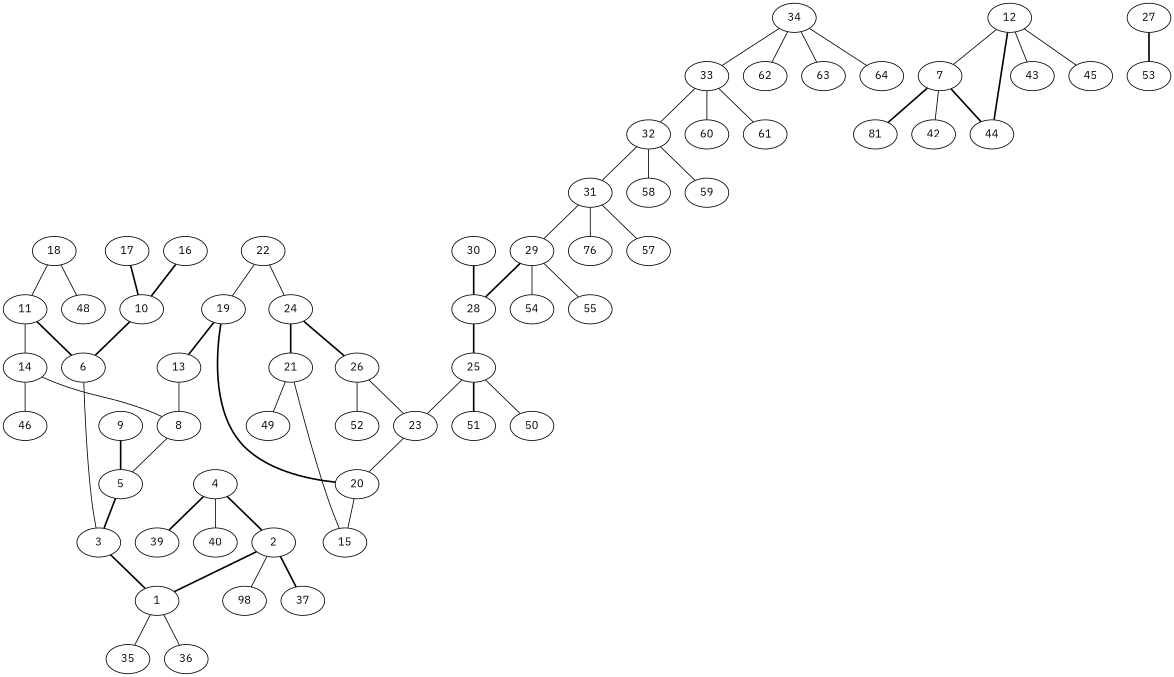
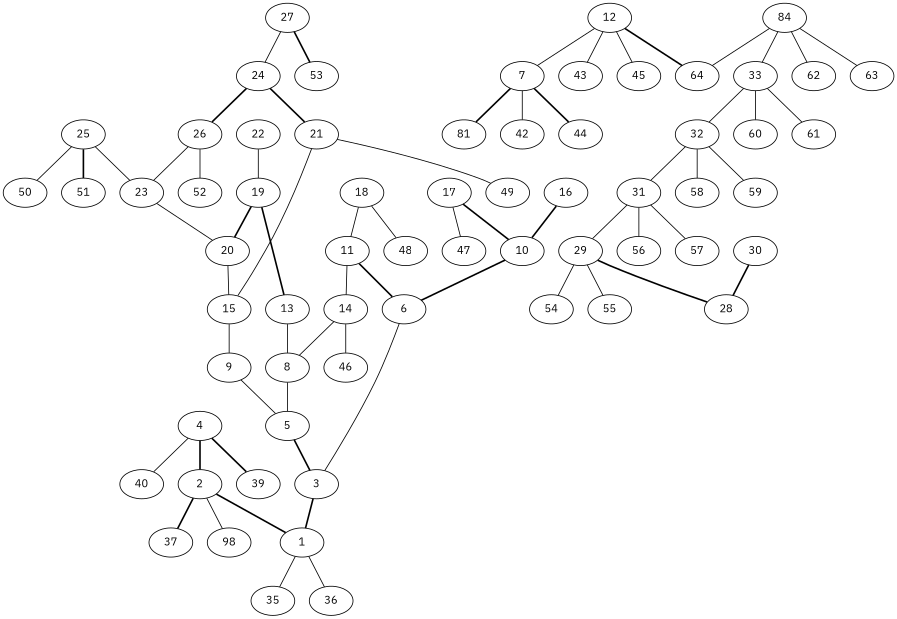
(794, 18) -> (785, 18)
(1001, 76) -> (654, 47)
none -> (464, 251)
(590, 251) -> (639, 251)
(277, 280) -> (273, 47)
none -> (229, 339)
(474, 339) -> none
(121, 455) -> (258, 397)
